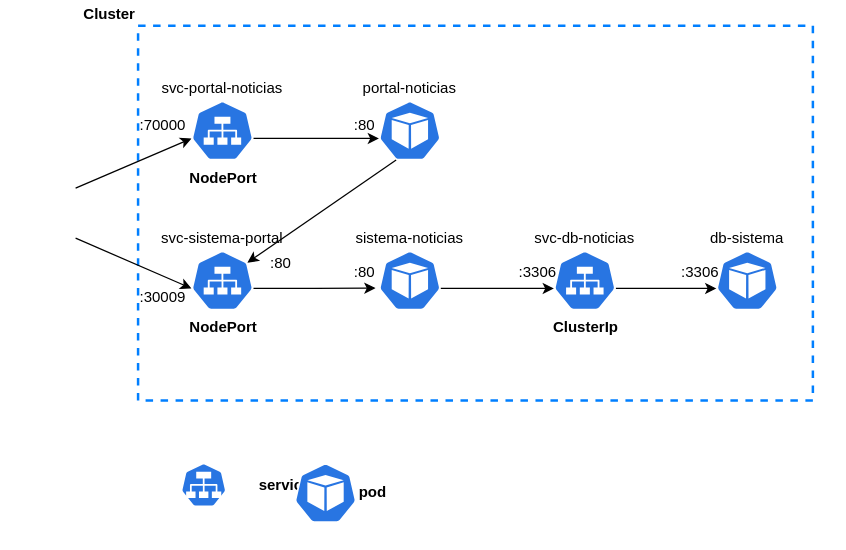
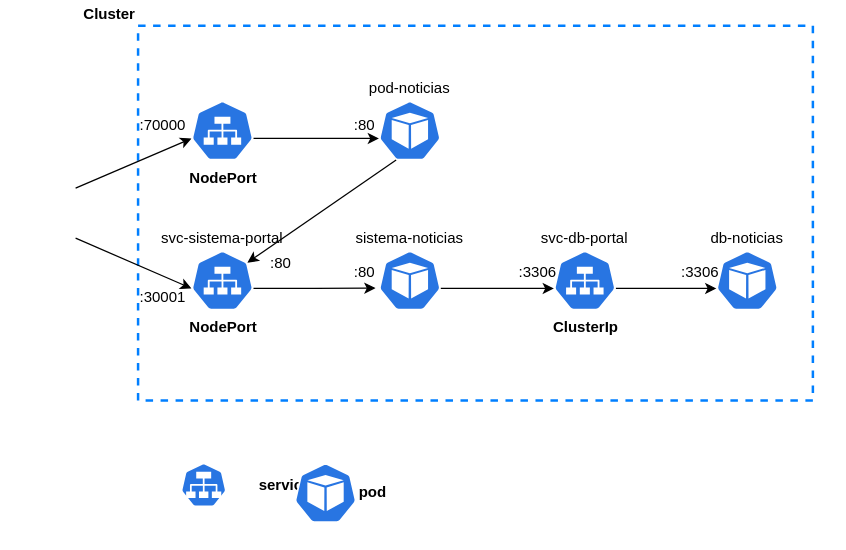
(223, 88) -> none
(410, 88) -> (410, 88)
(585, 238) -> (585, 238)
(748, 238) -> (748, 238)
(163, 298) -> (163, 298)
